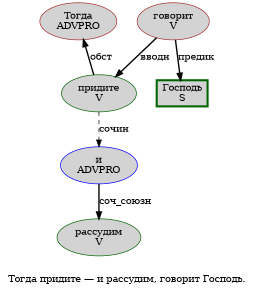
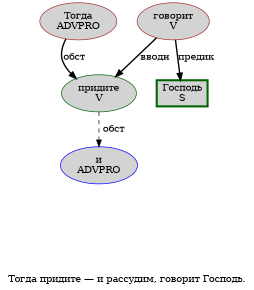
(90, 61) -> (62, 57)
(114, 129) -> (114, 129)
(99, 237) -> none
